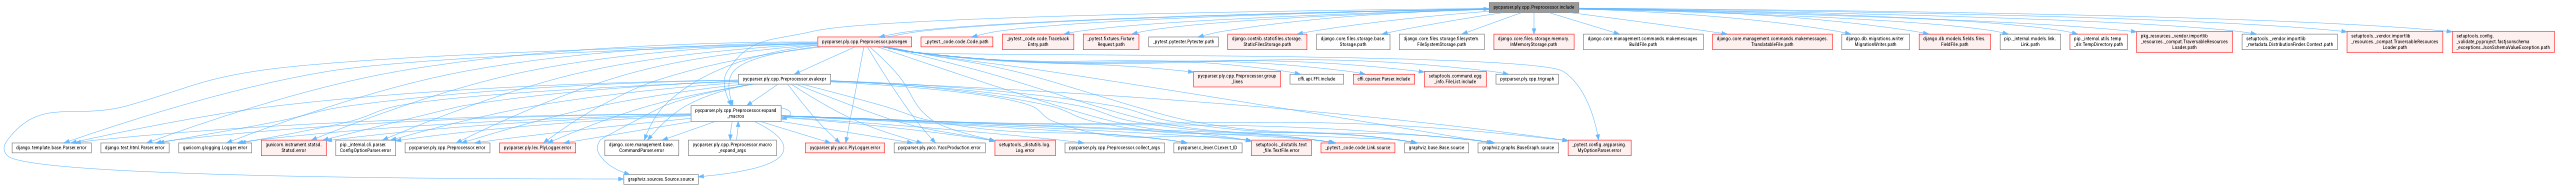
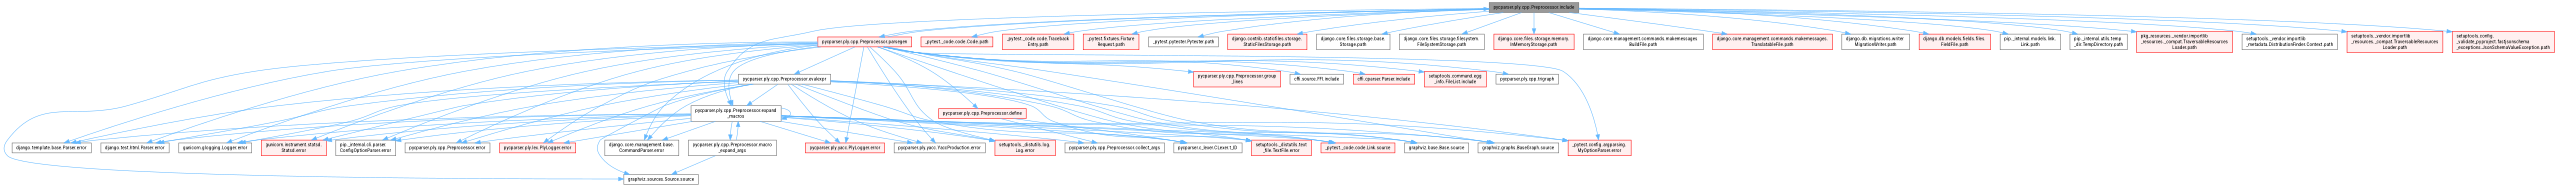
(2099, 42) -> (2099, 42)
(1317, 79) -> (1317, 79)
none -> (982, 114)
(768, 164) -> (696, 164)
